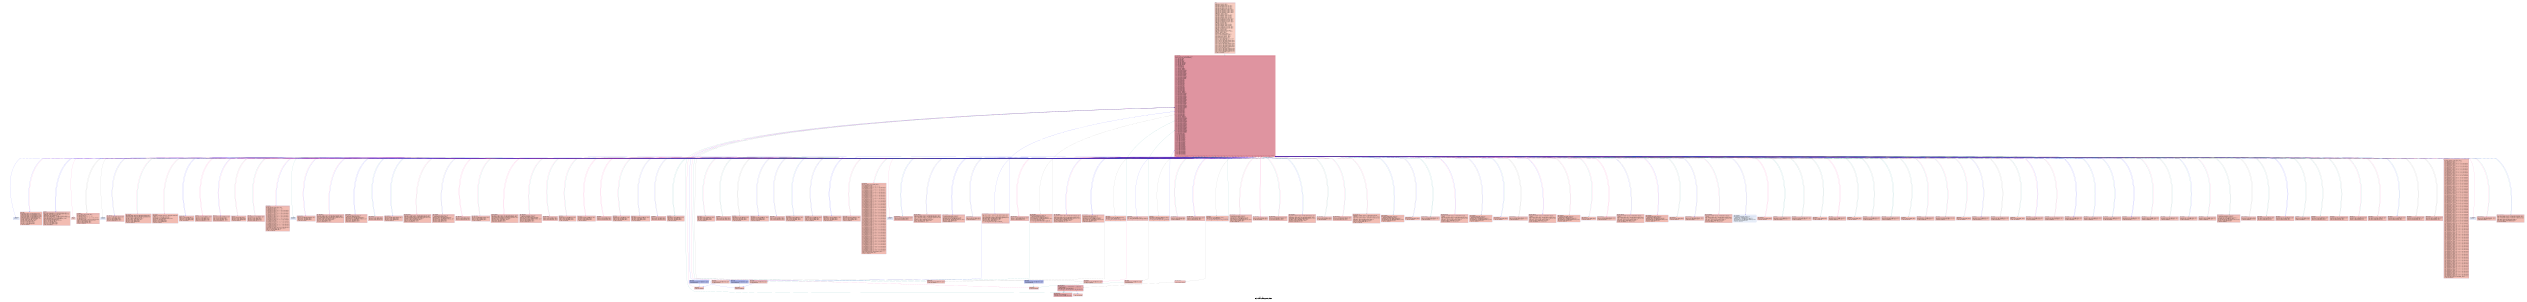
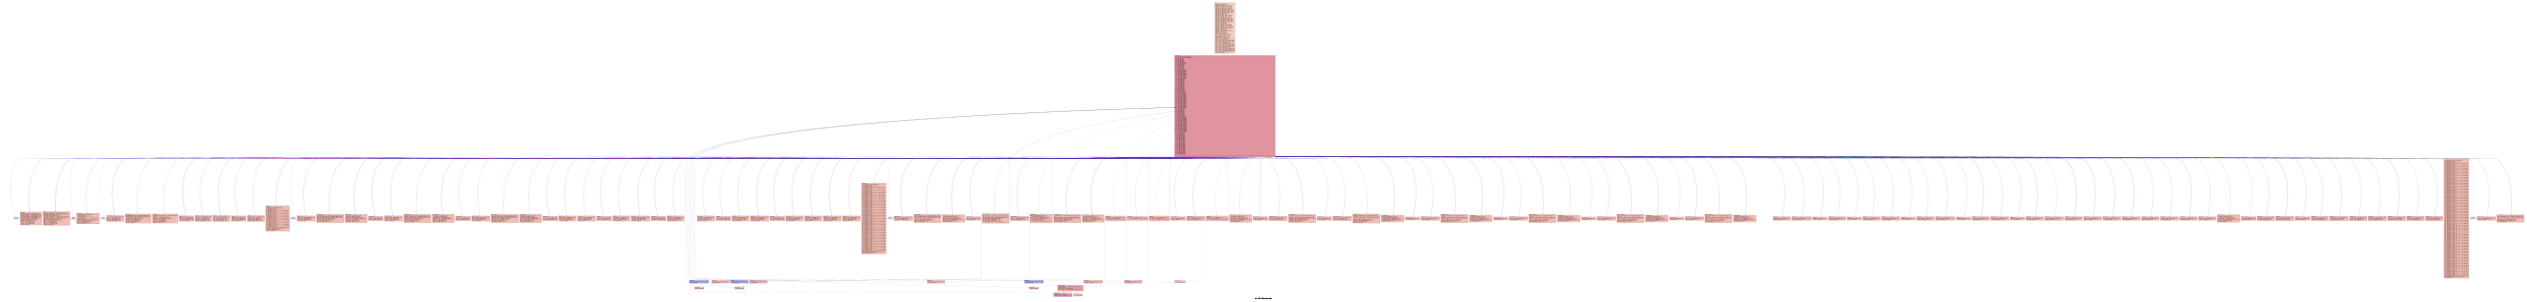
(1745, 219) -> (1745, 219)
(1765, 219) -> none
